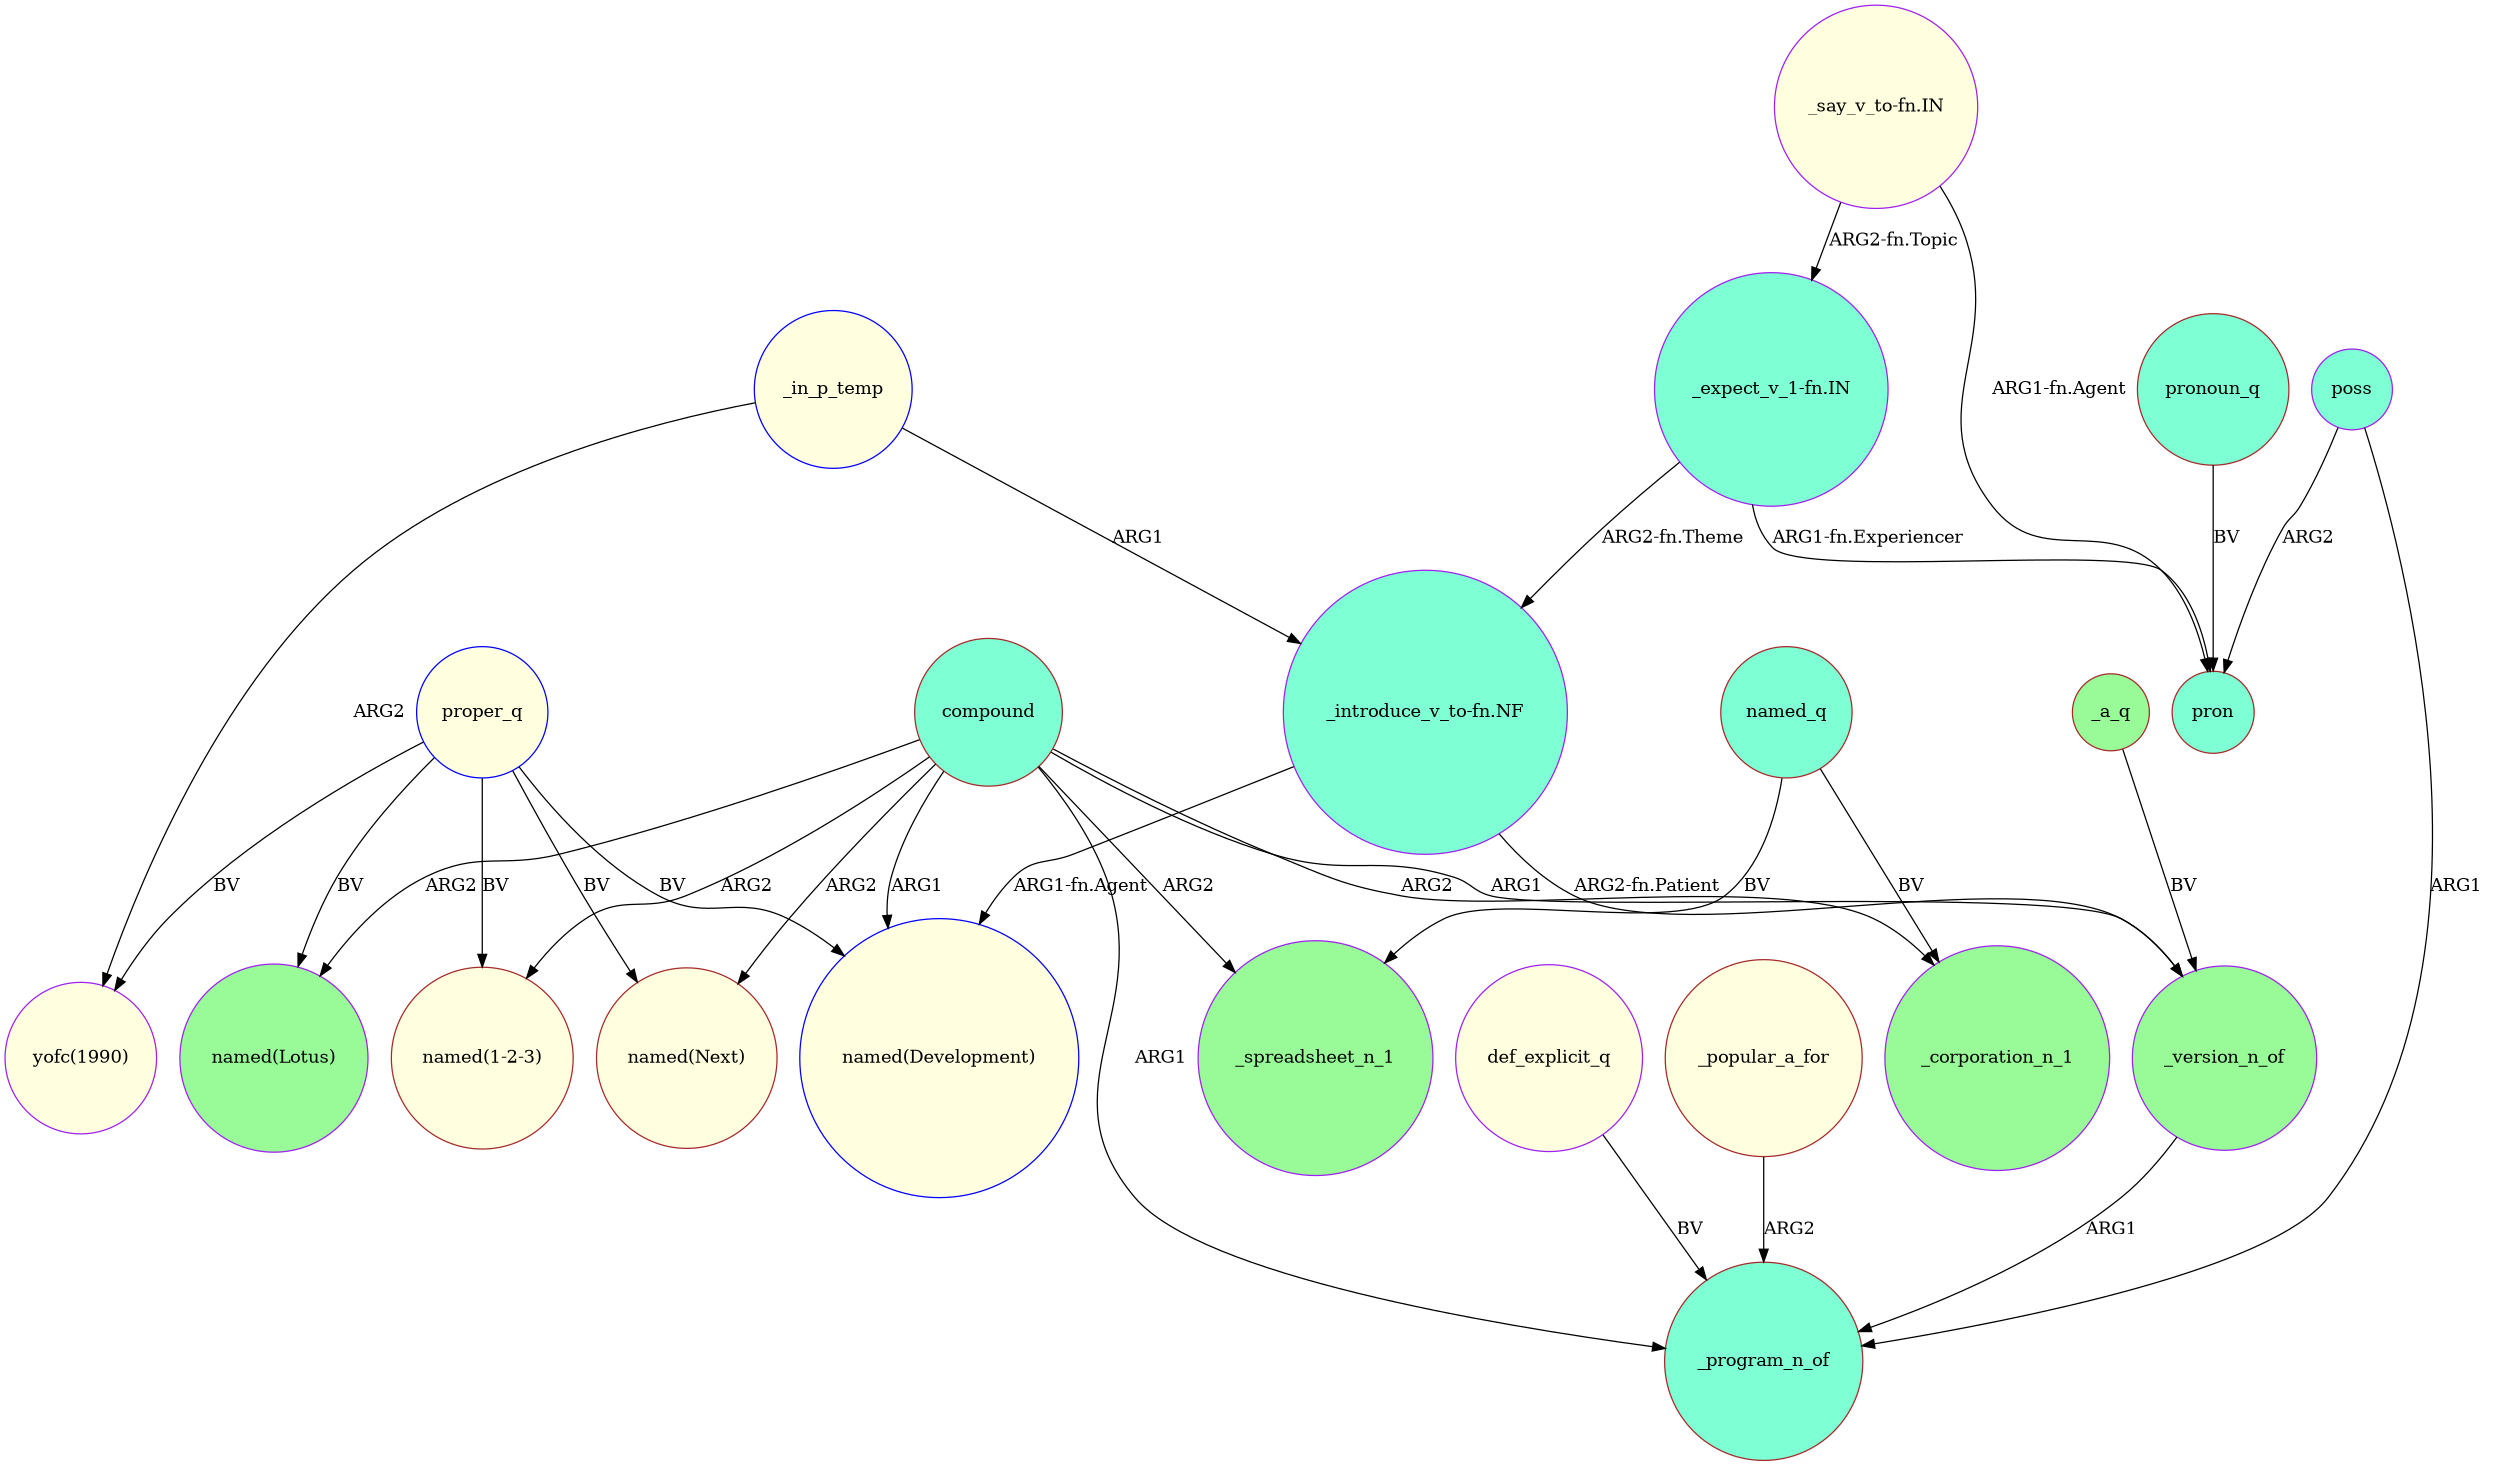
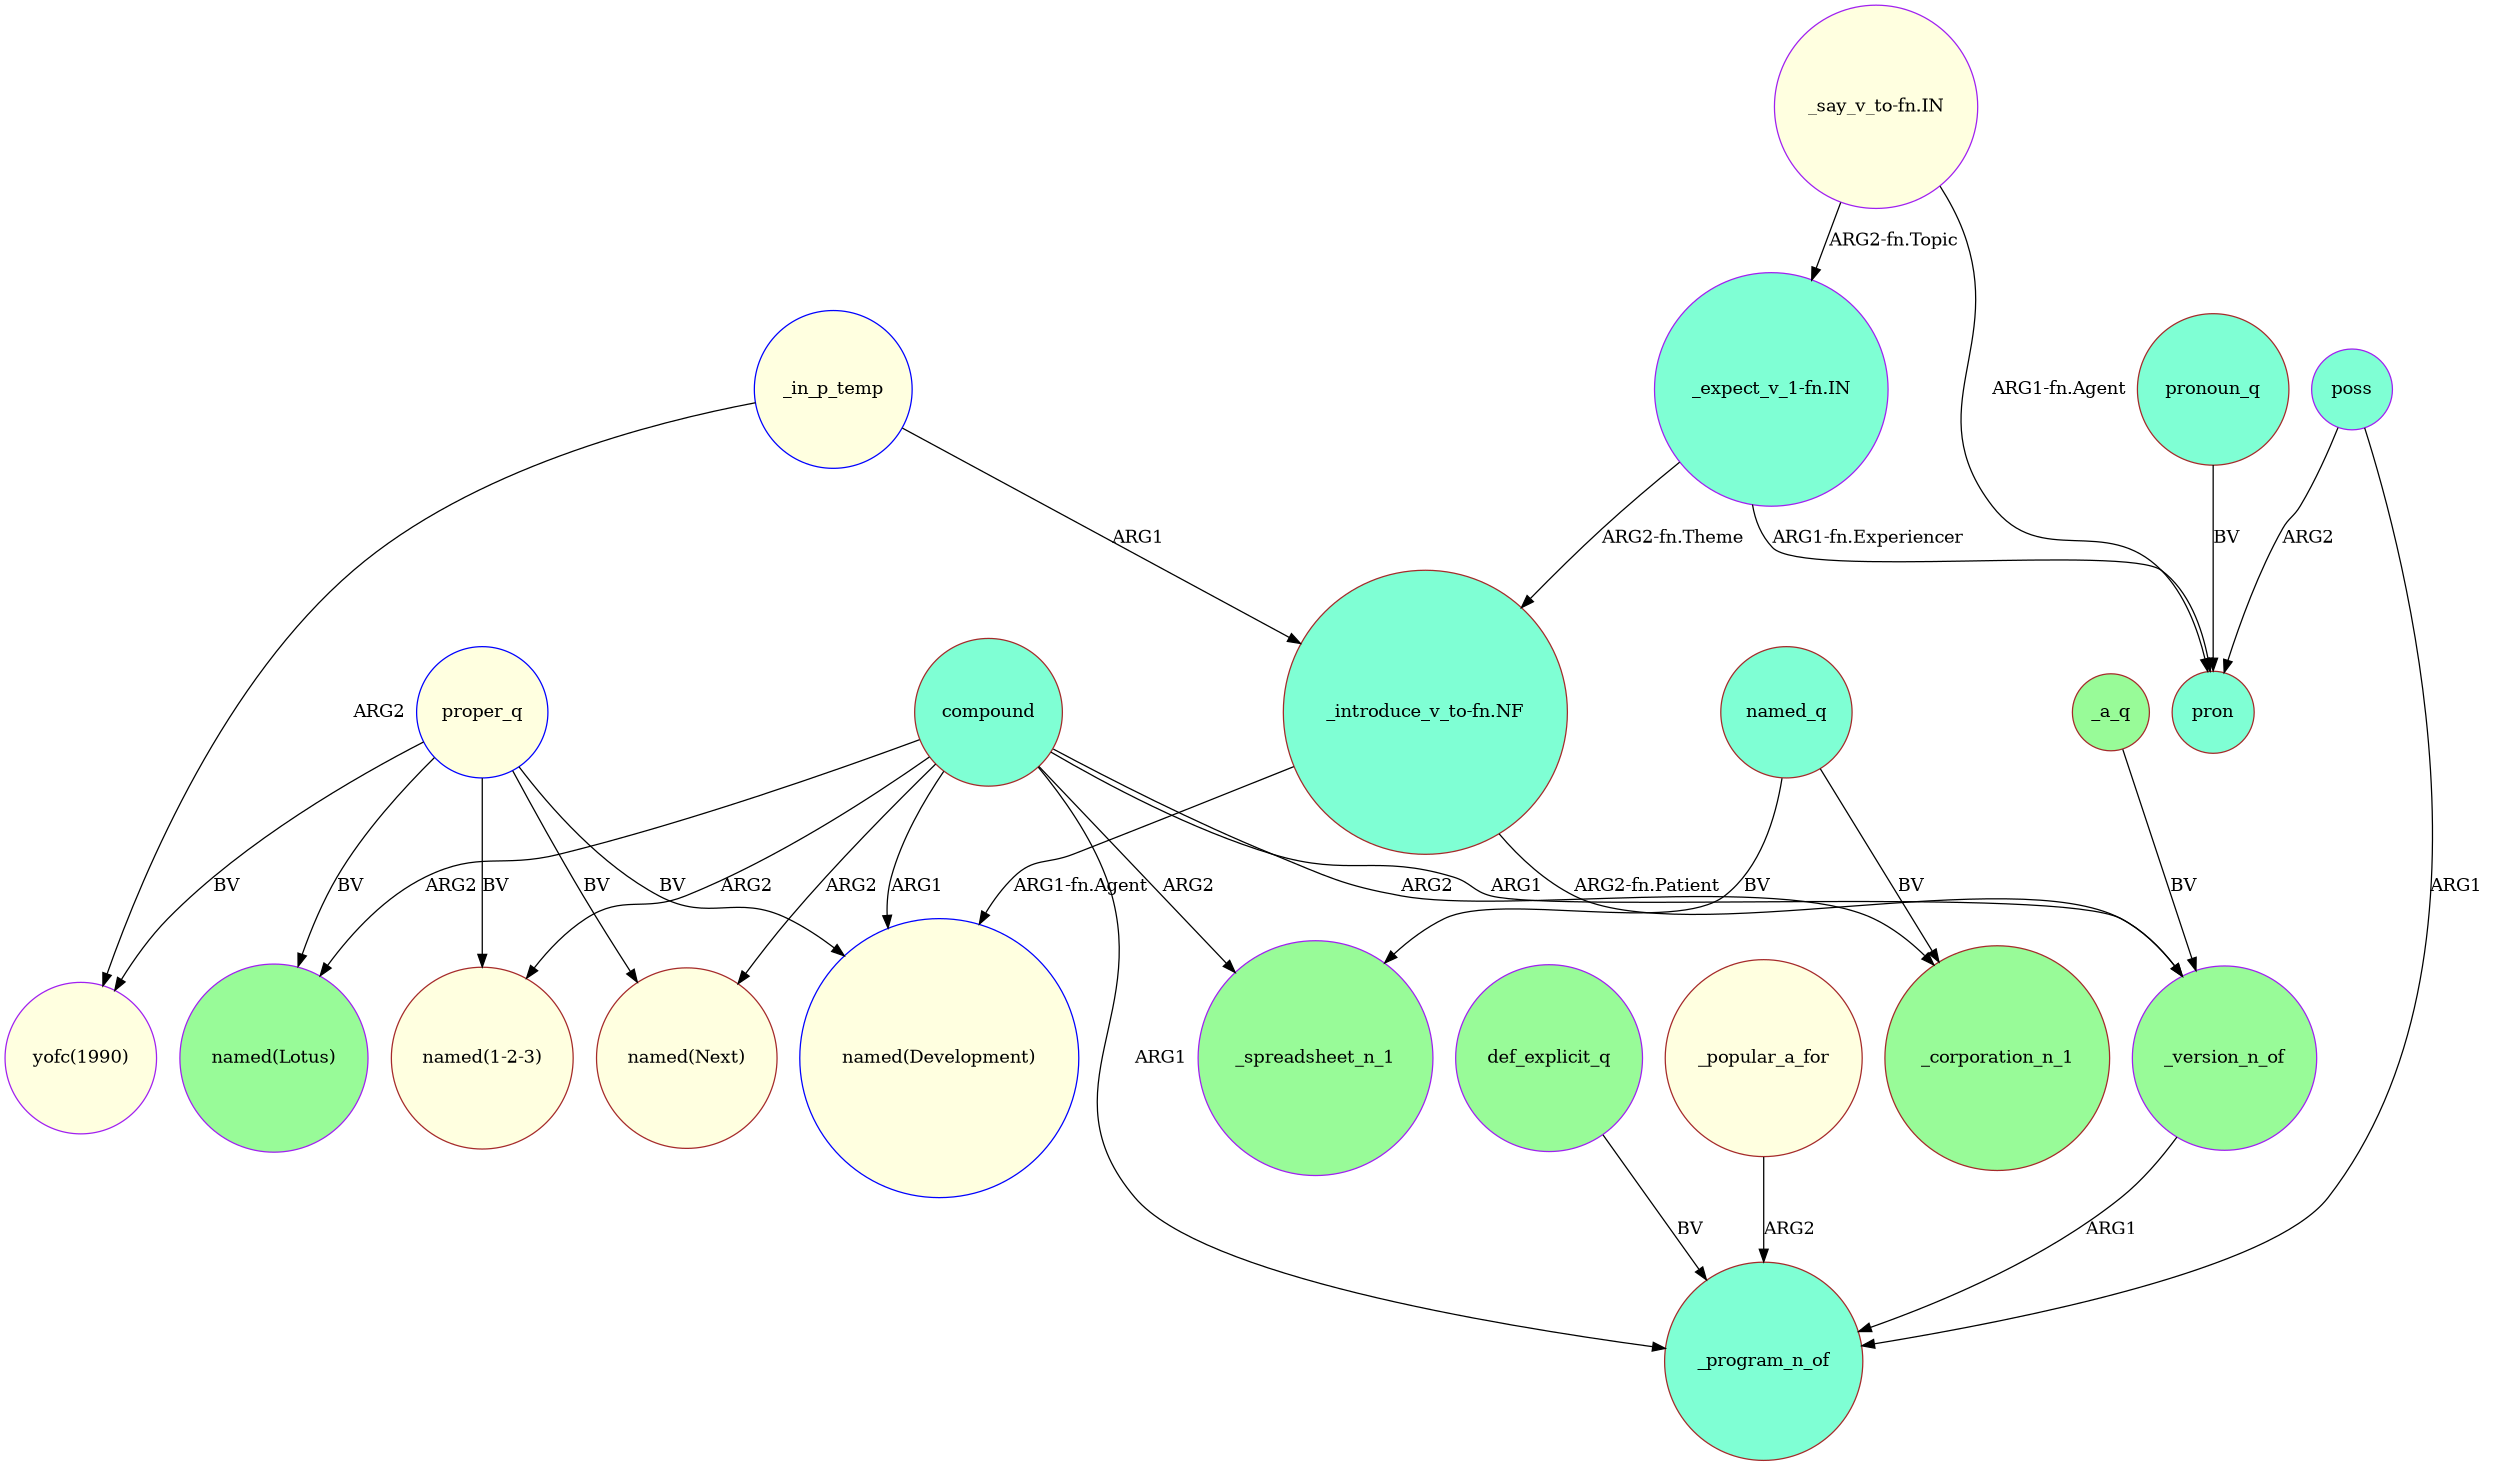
(1425, 712) -> (1425, 712)
(1549, 1058) -> (1549, 1058)
(1997, 1058) -> (1997, 1058)
